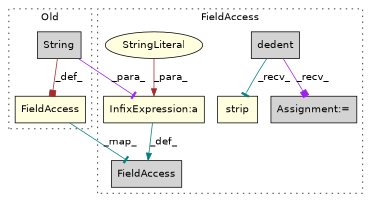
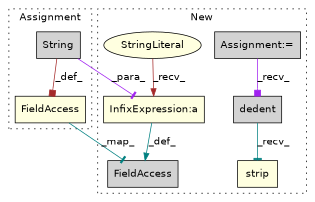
(50, 17) -> (50, 17)
(230, 17) -> (202, 17)
(293, 74) -> (258, 74)
(171, 77) -> (169, 77)
